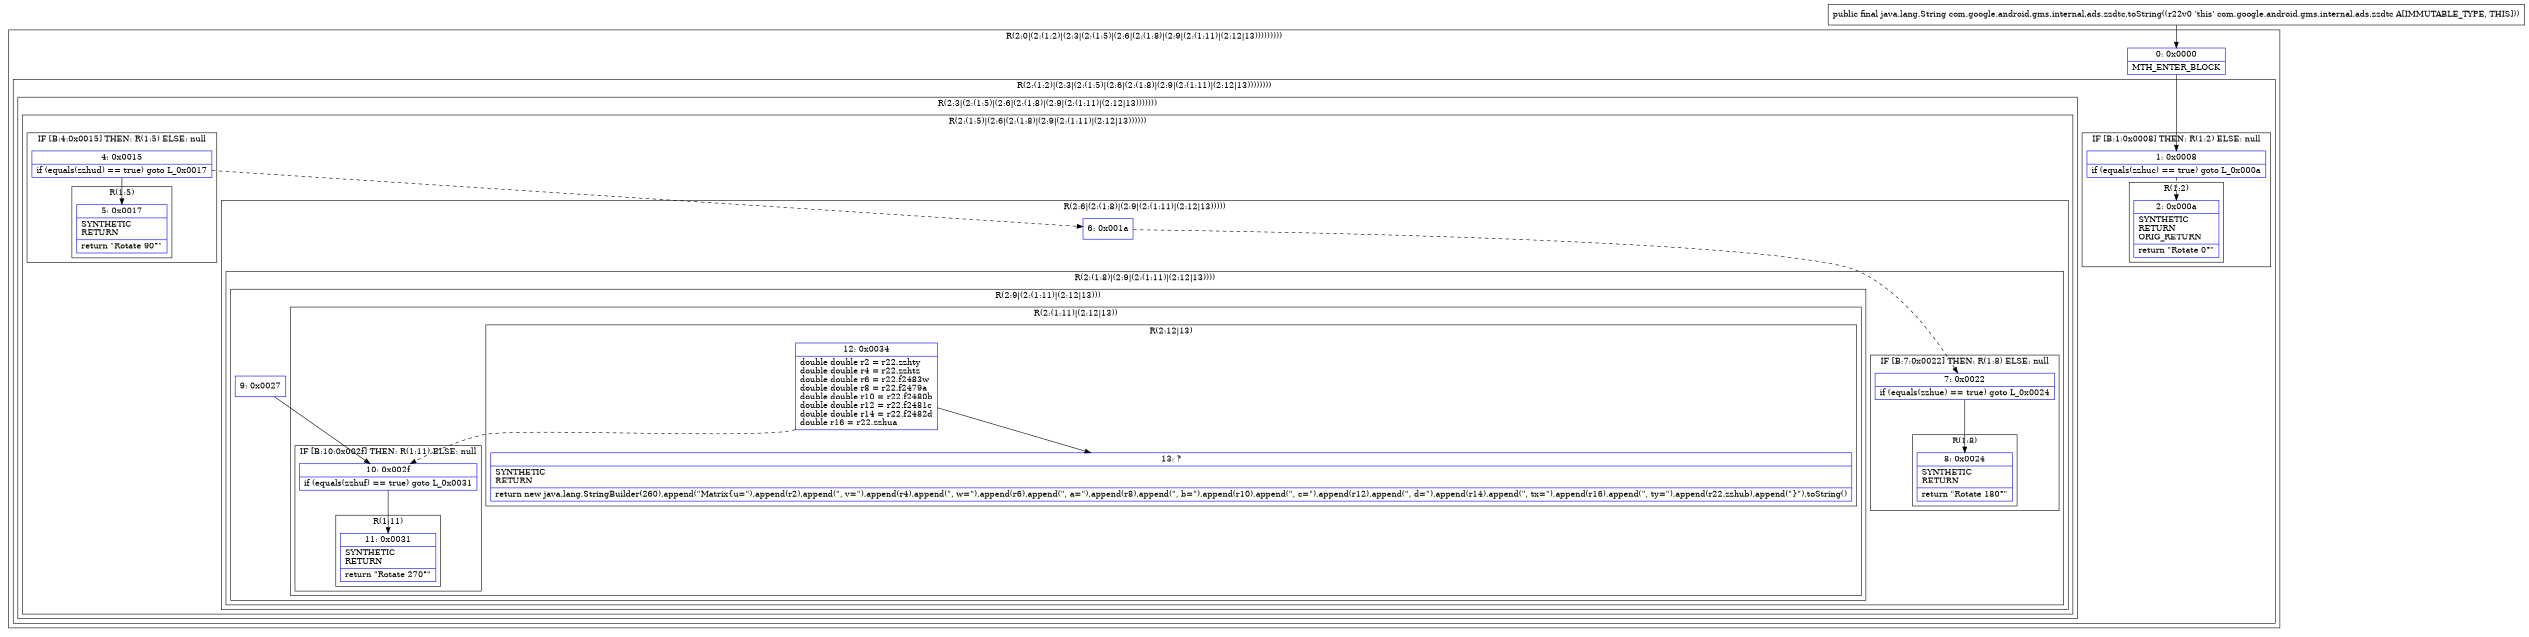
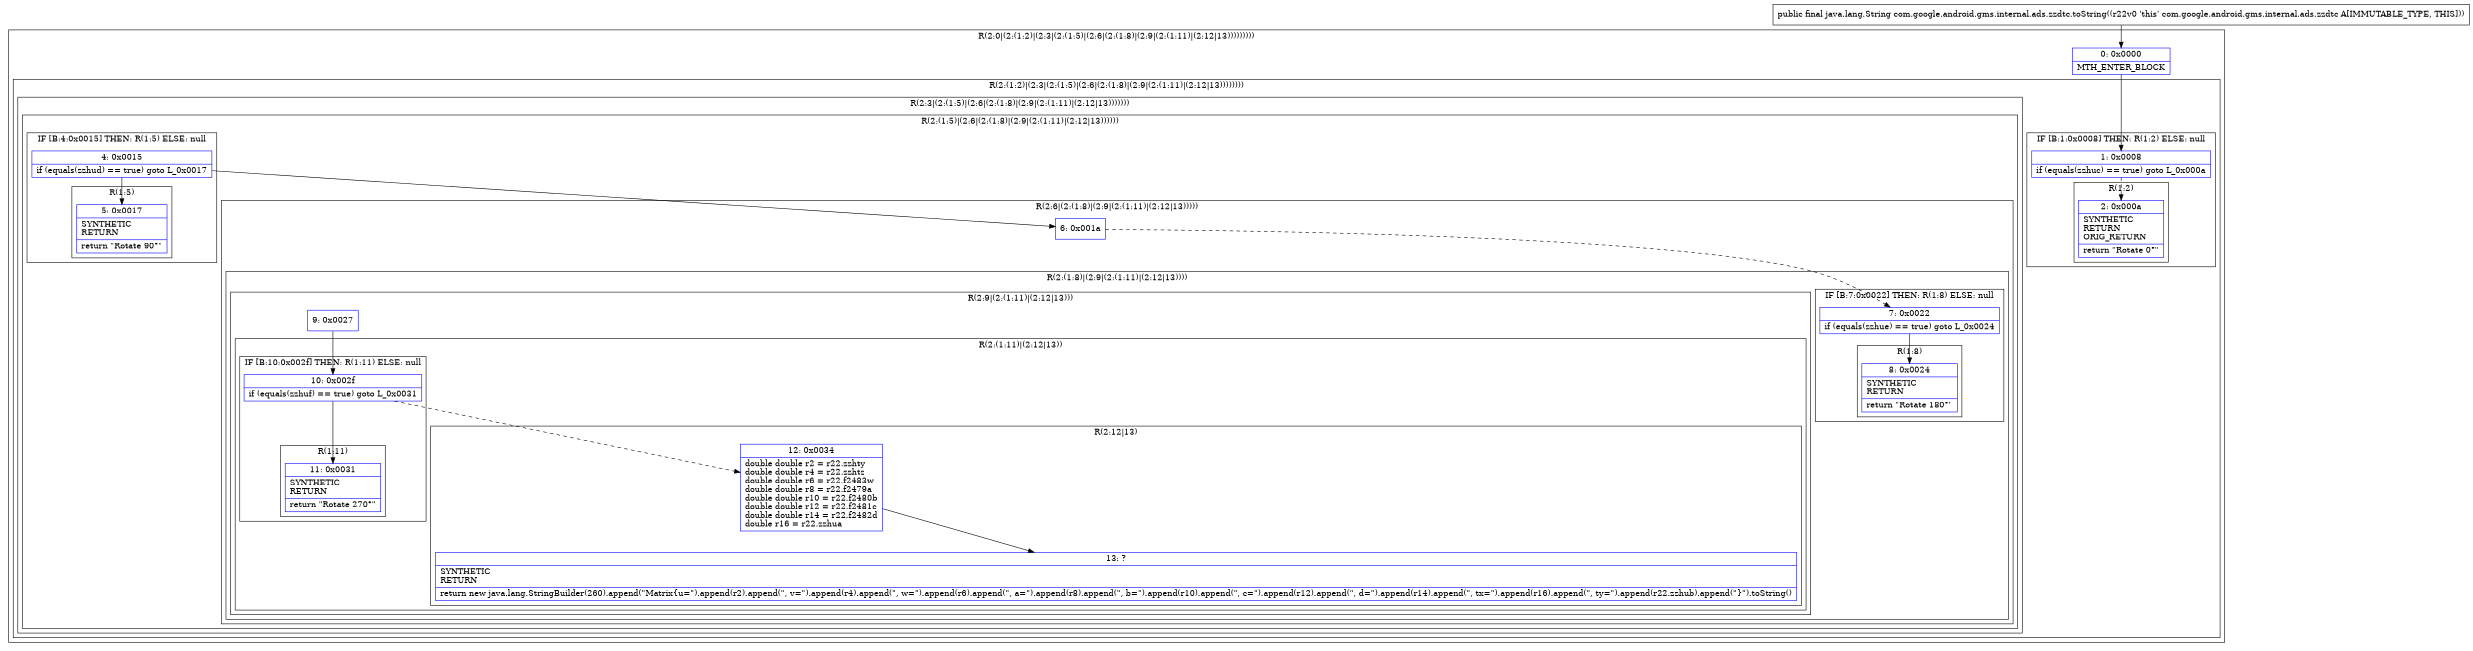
(601, 196) -> (589, 196)
(603, 433) -> (564, 436)
